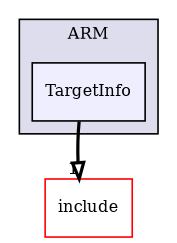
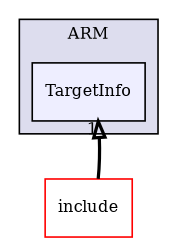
(78, 144) -> (99, 158)
